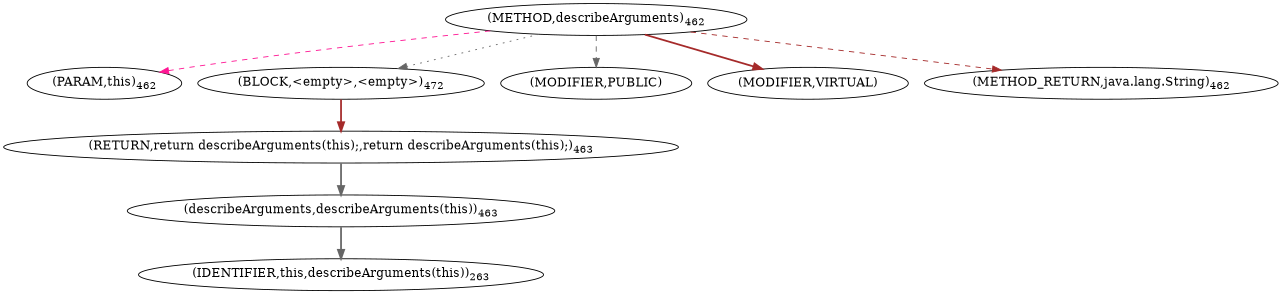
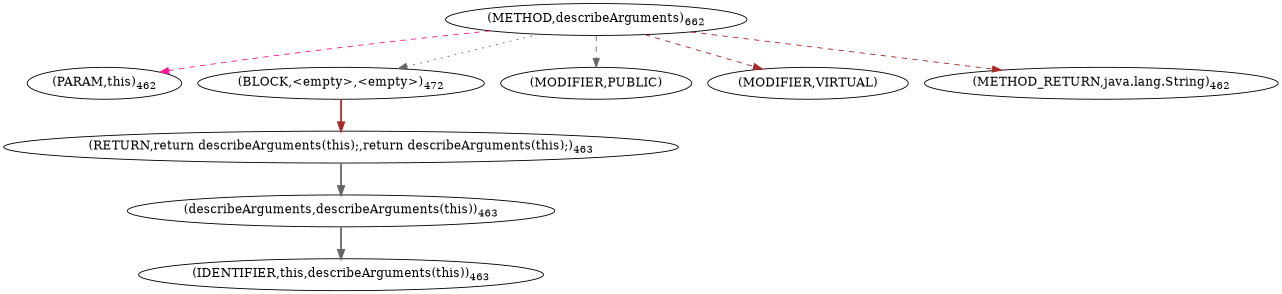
(695, 18) -> (695, 18)
(699, 51) -> (699, 51)
(480, 273) -> (480, 273)
